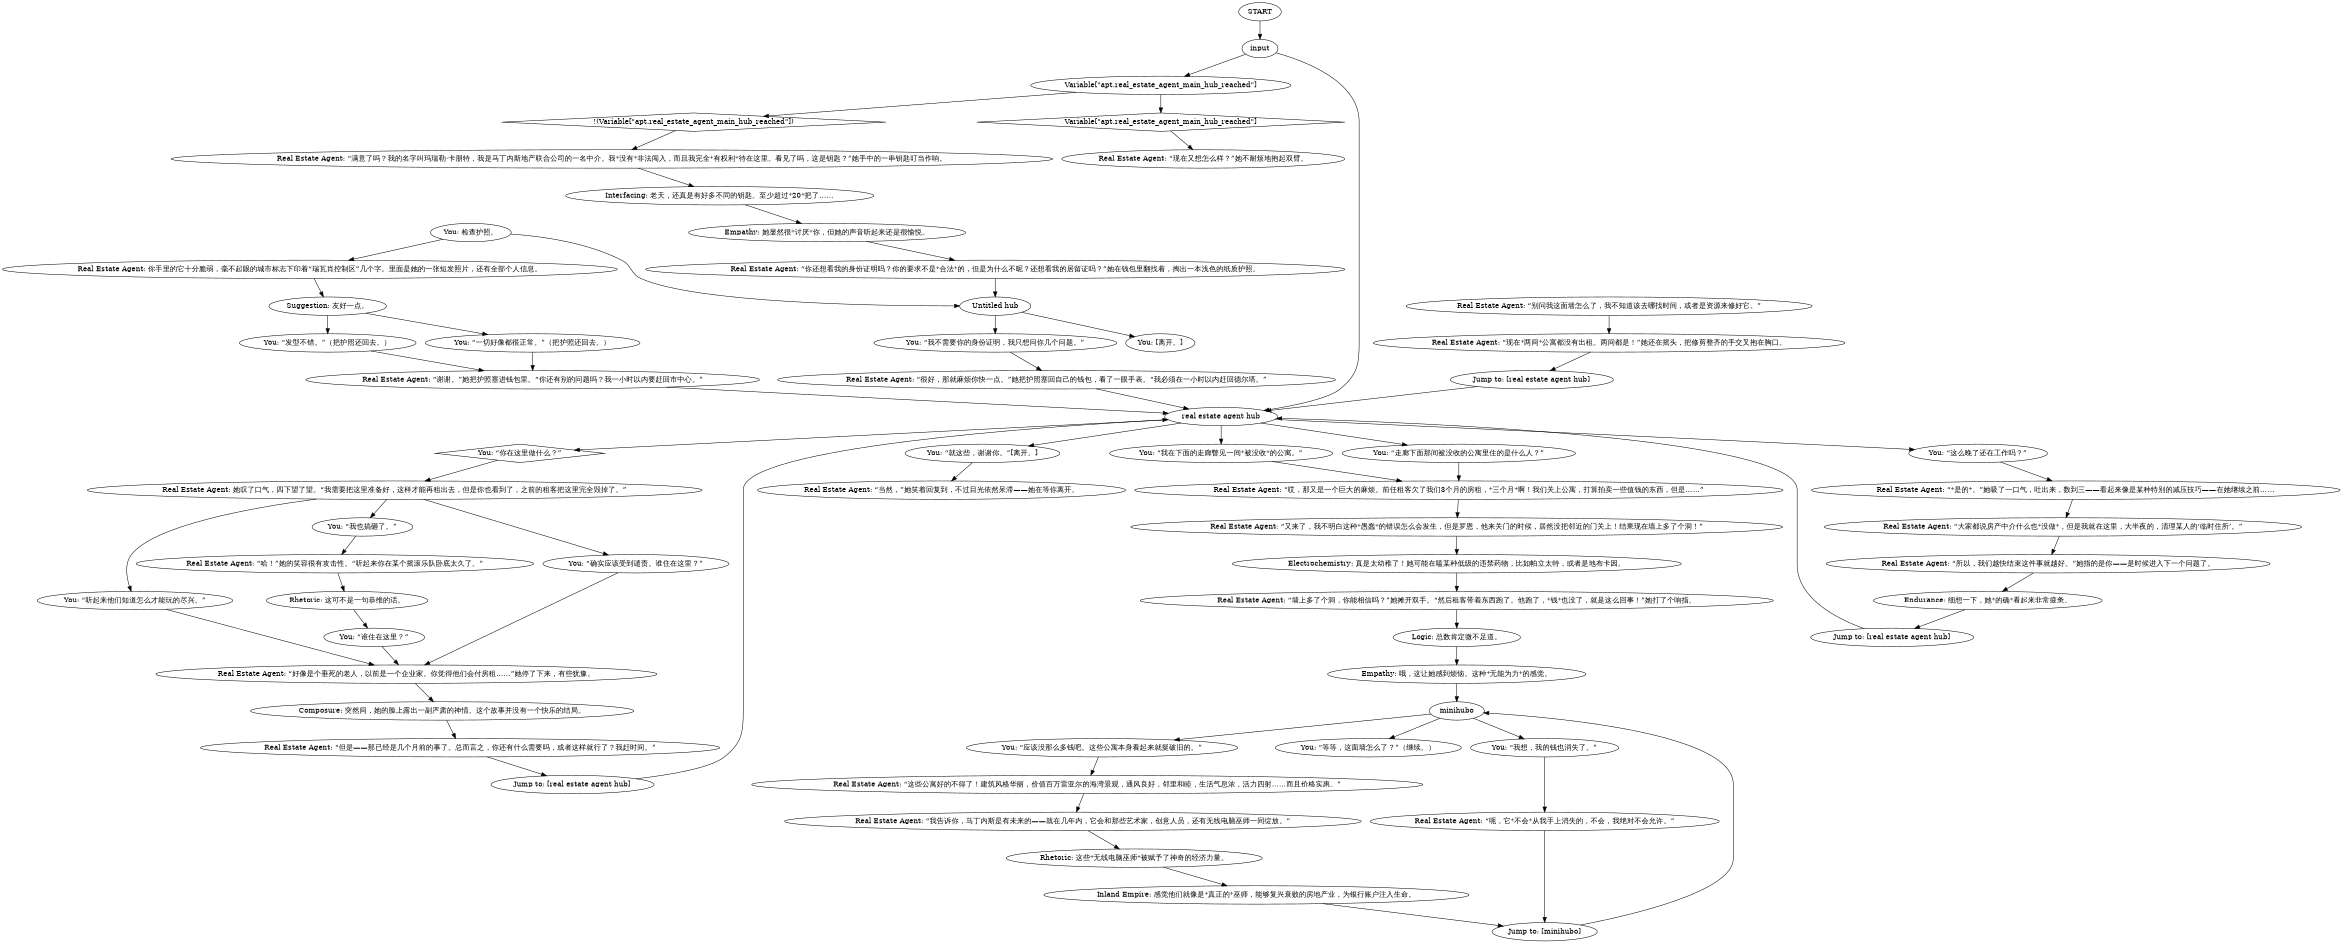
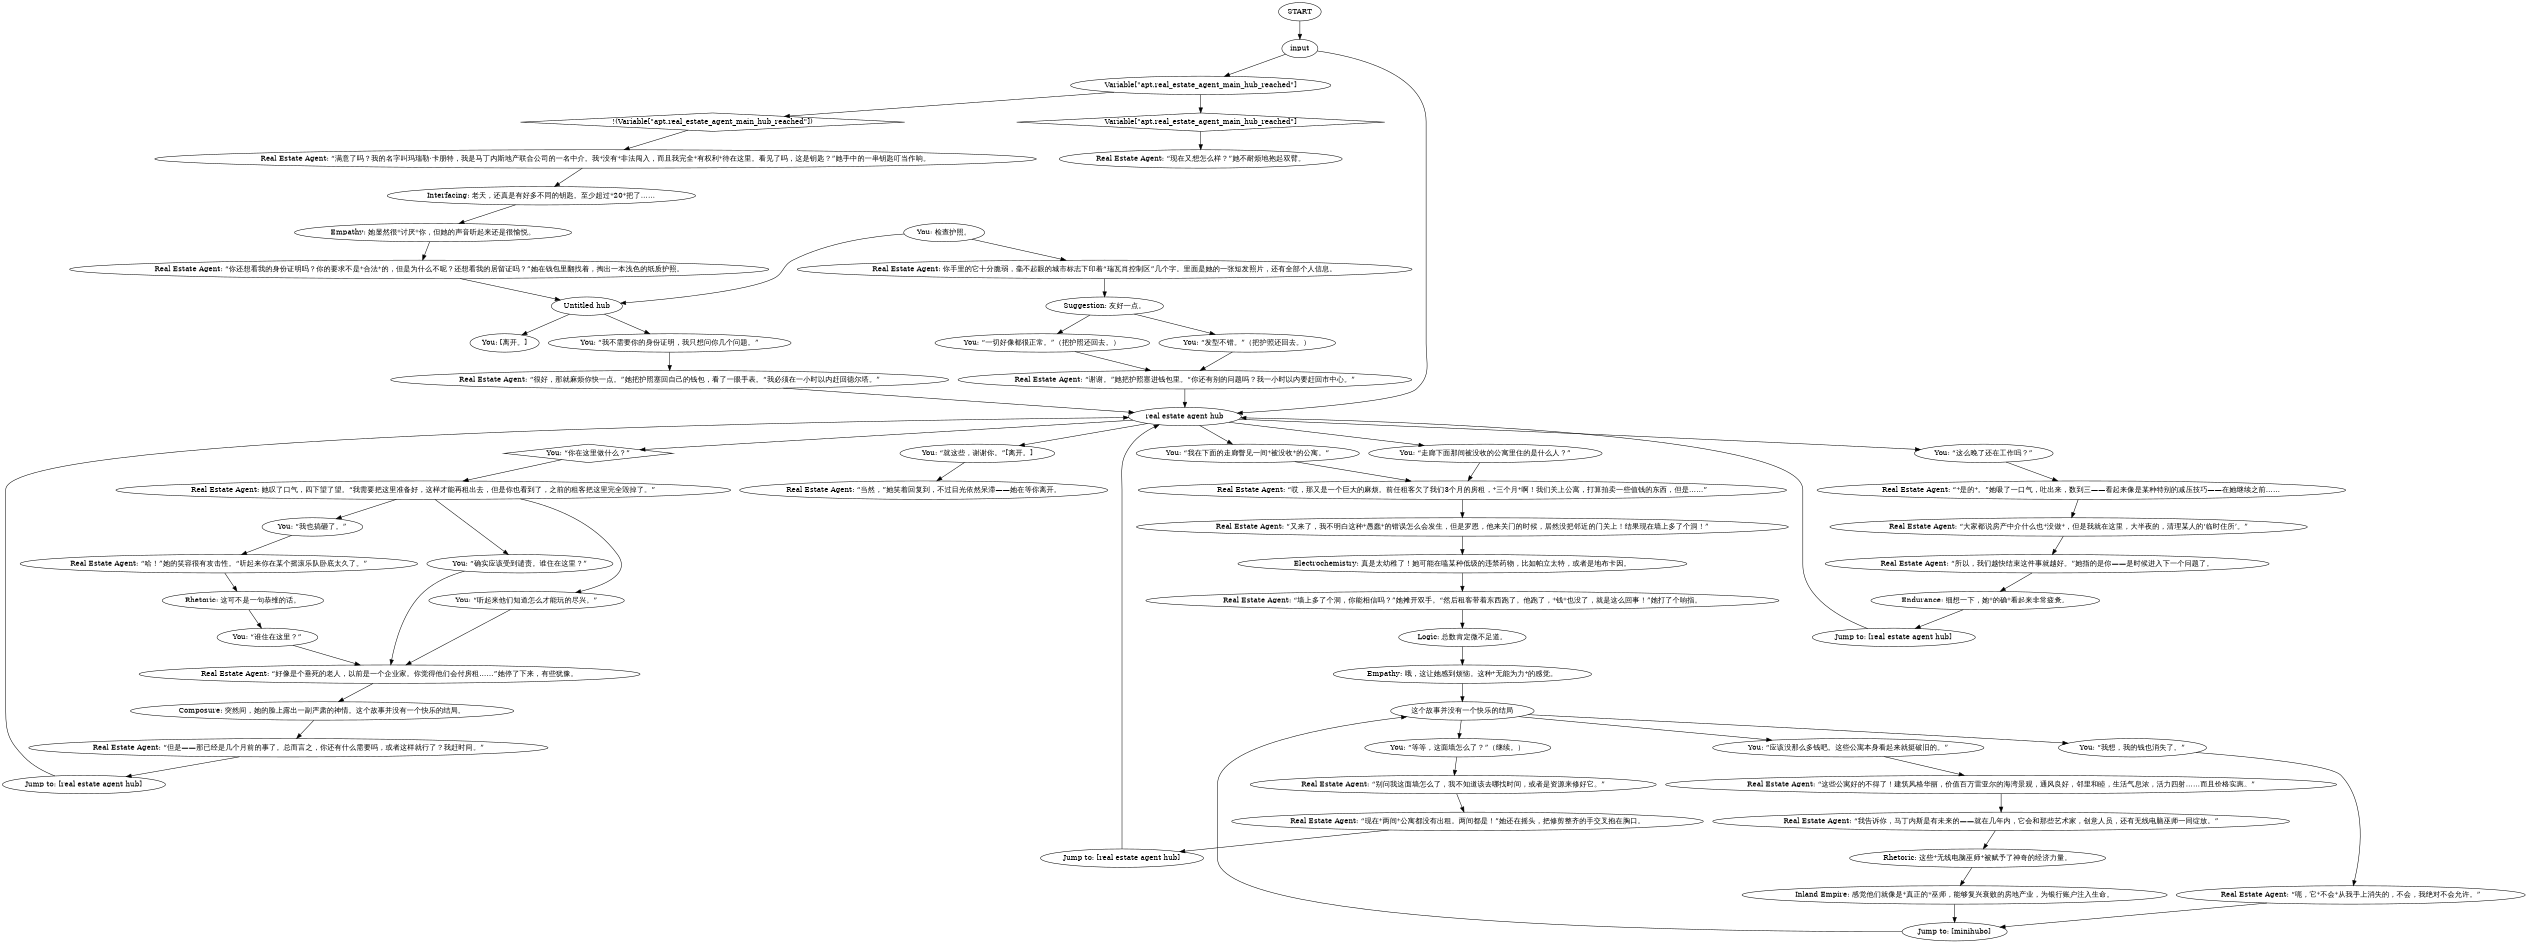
(1457, 711) -> (1462, 711)
none -> (1456, 764)
